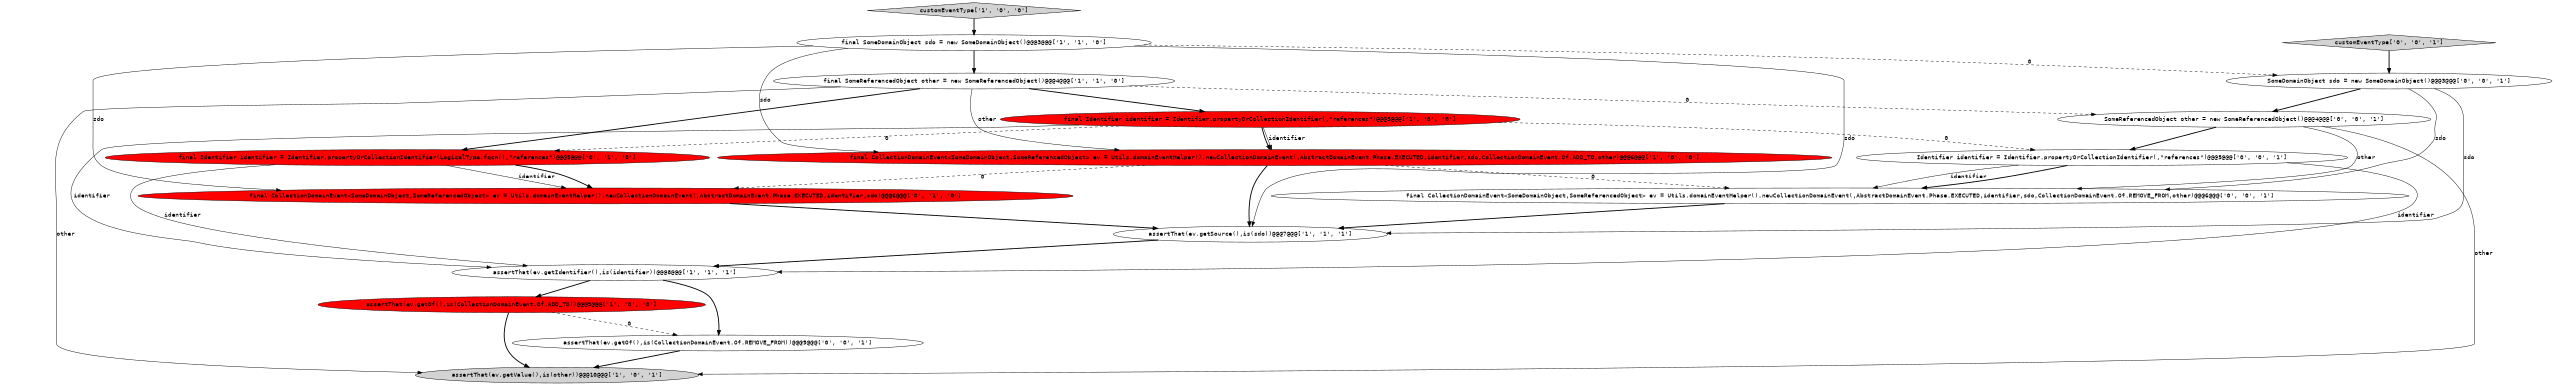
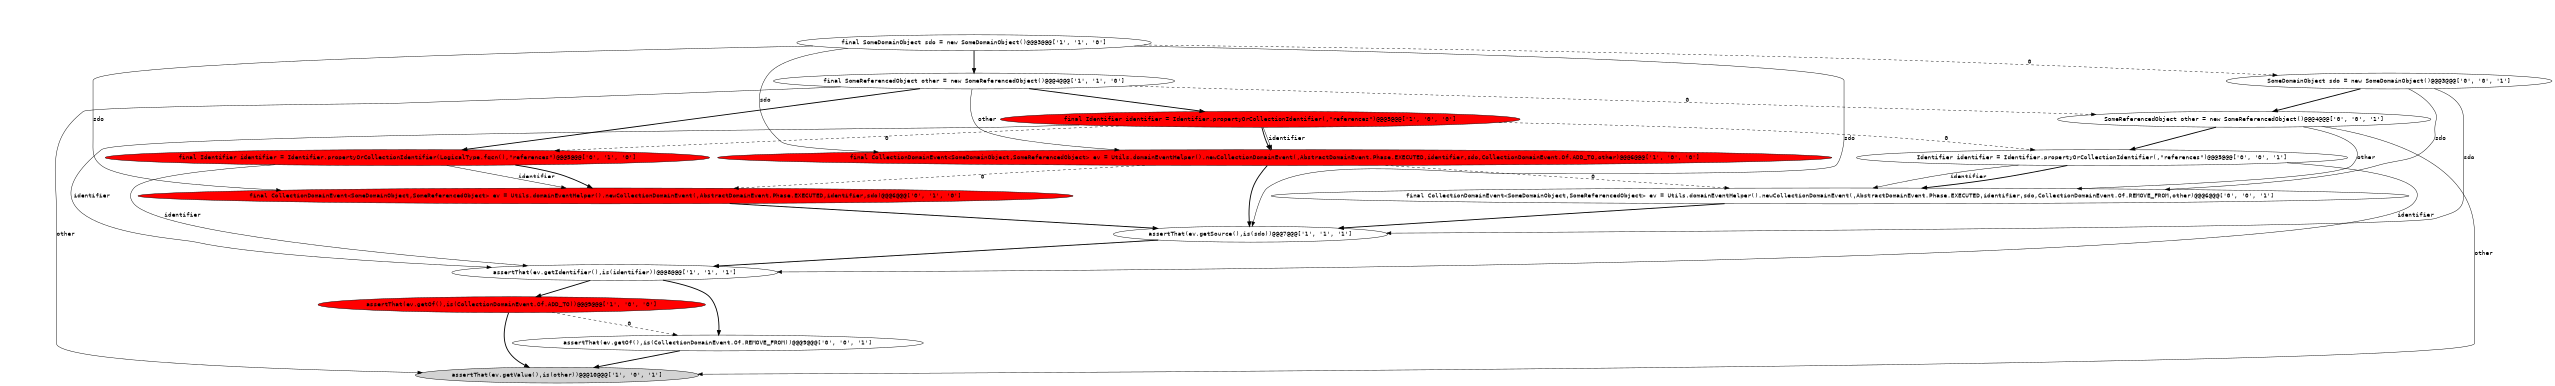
(974, 11) -> none
(2389, 43) -> none
